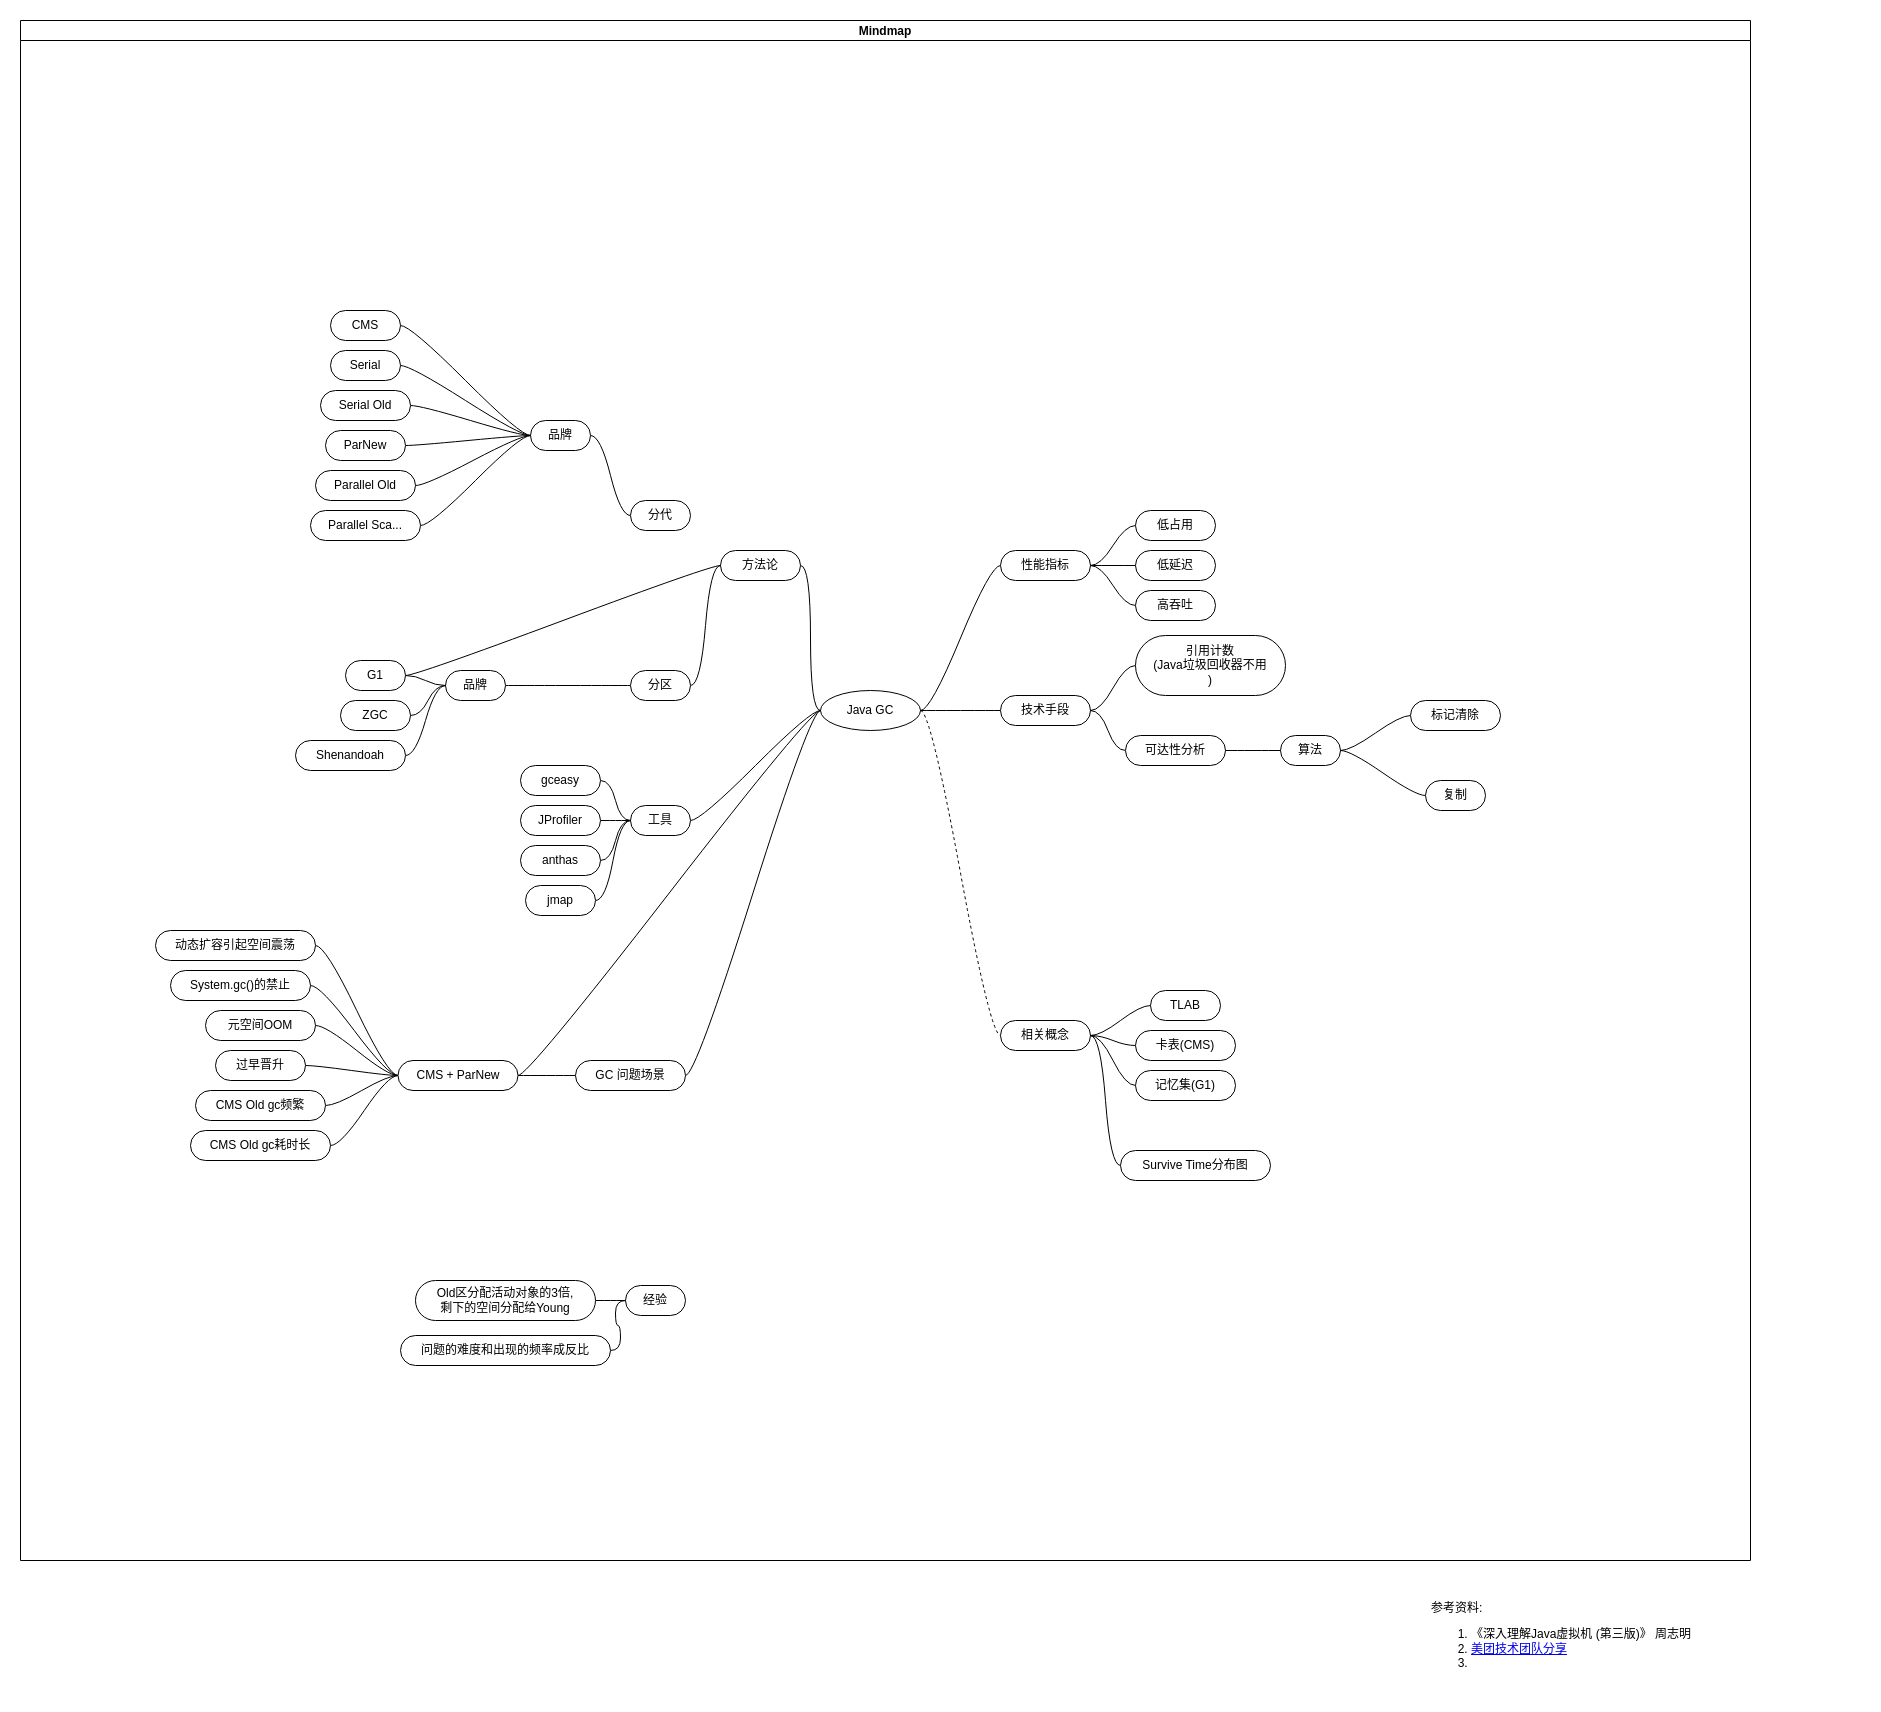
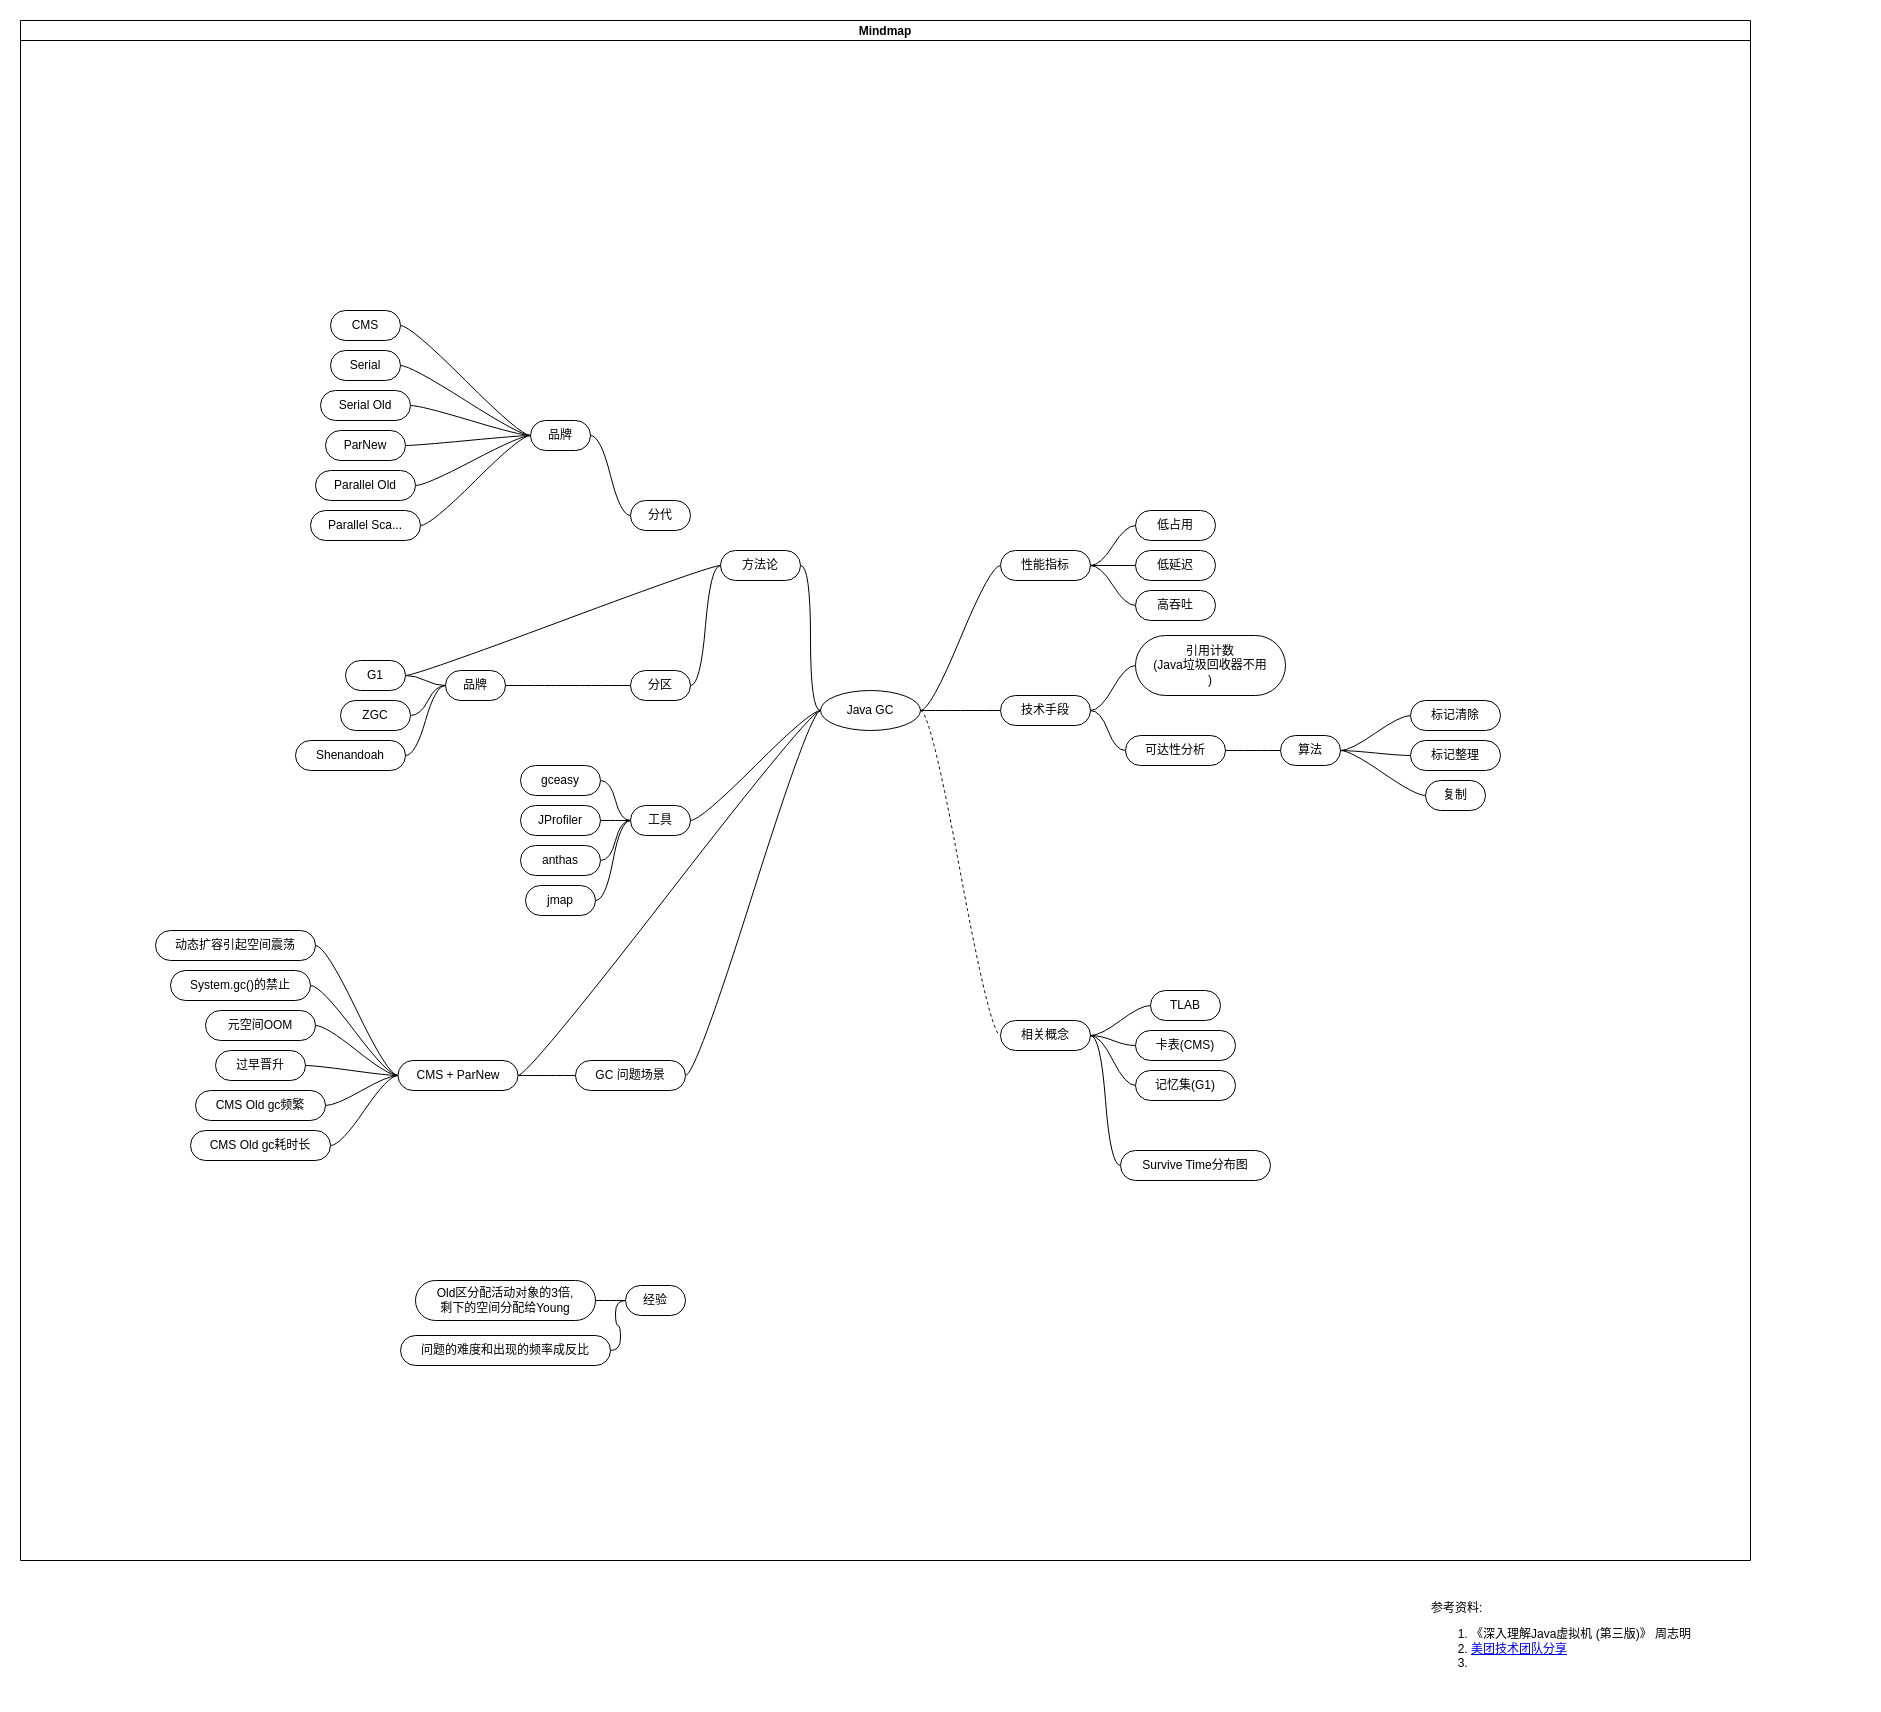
none -> (1379, 753)
none -> (1456, 756)
